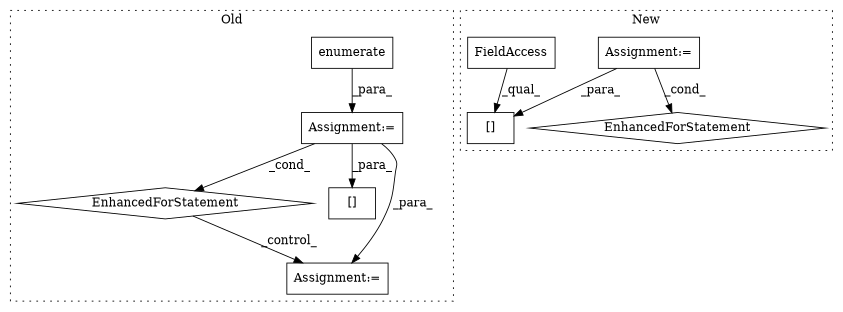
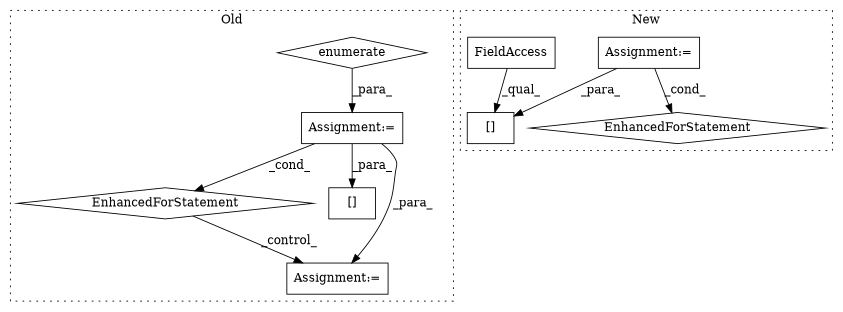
(352, 53) -> (352, 53)
